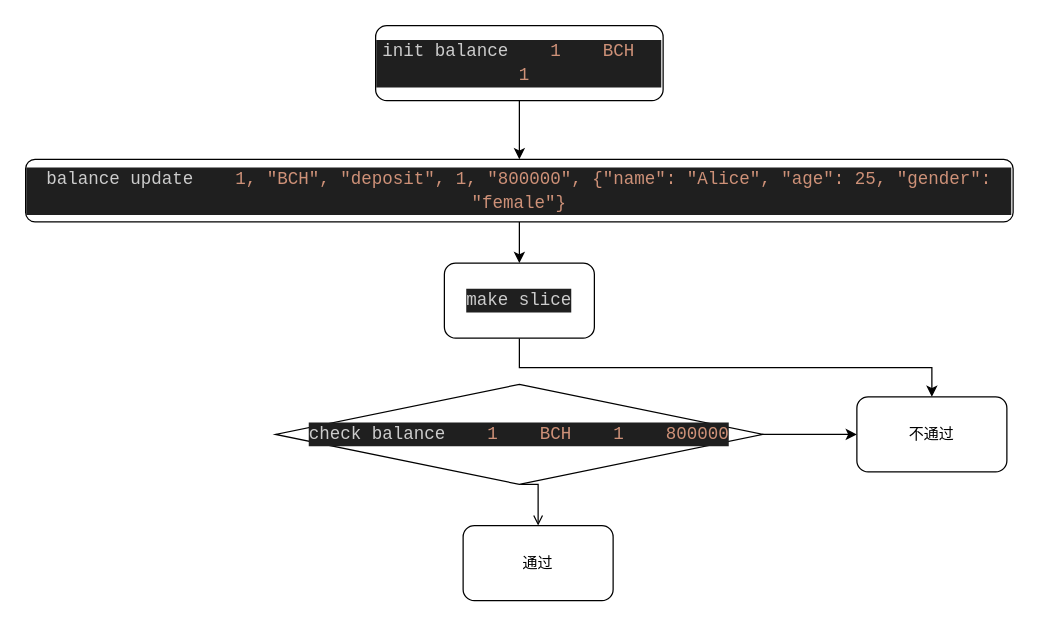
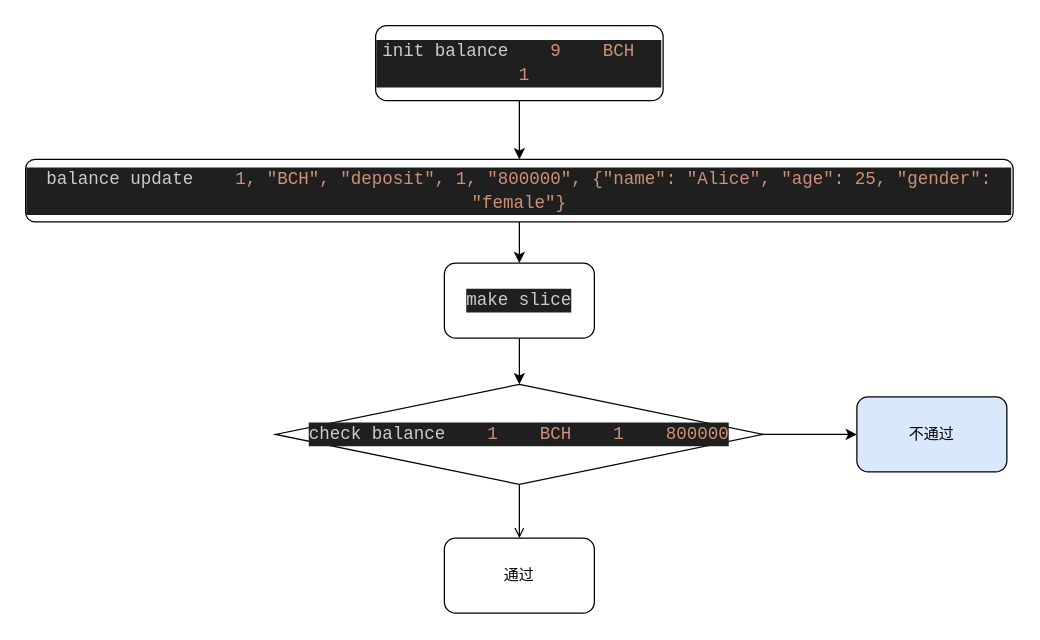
(519, 63) -> (519, 63)
(735, 368) -> (519, 370)
(932, 434) -> (932, 434)
(538, 563) -> (519, 576)
